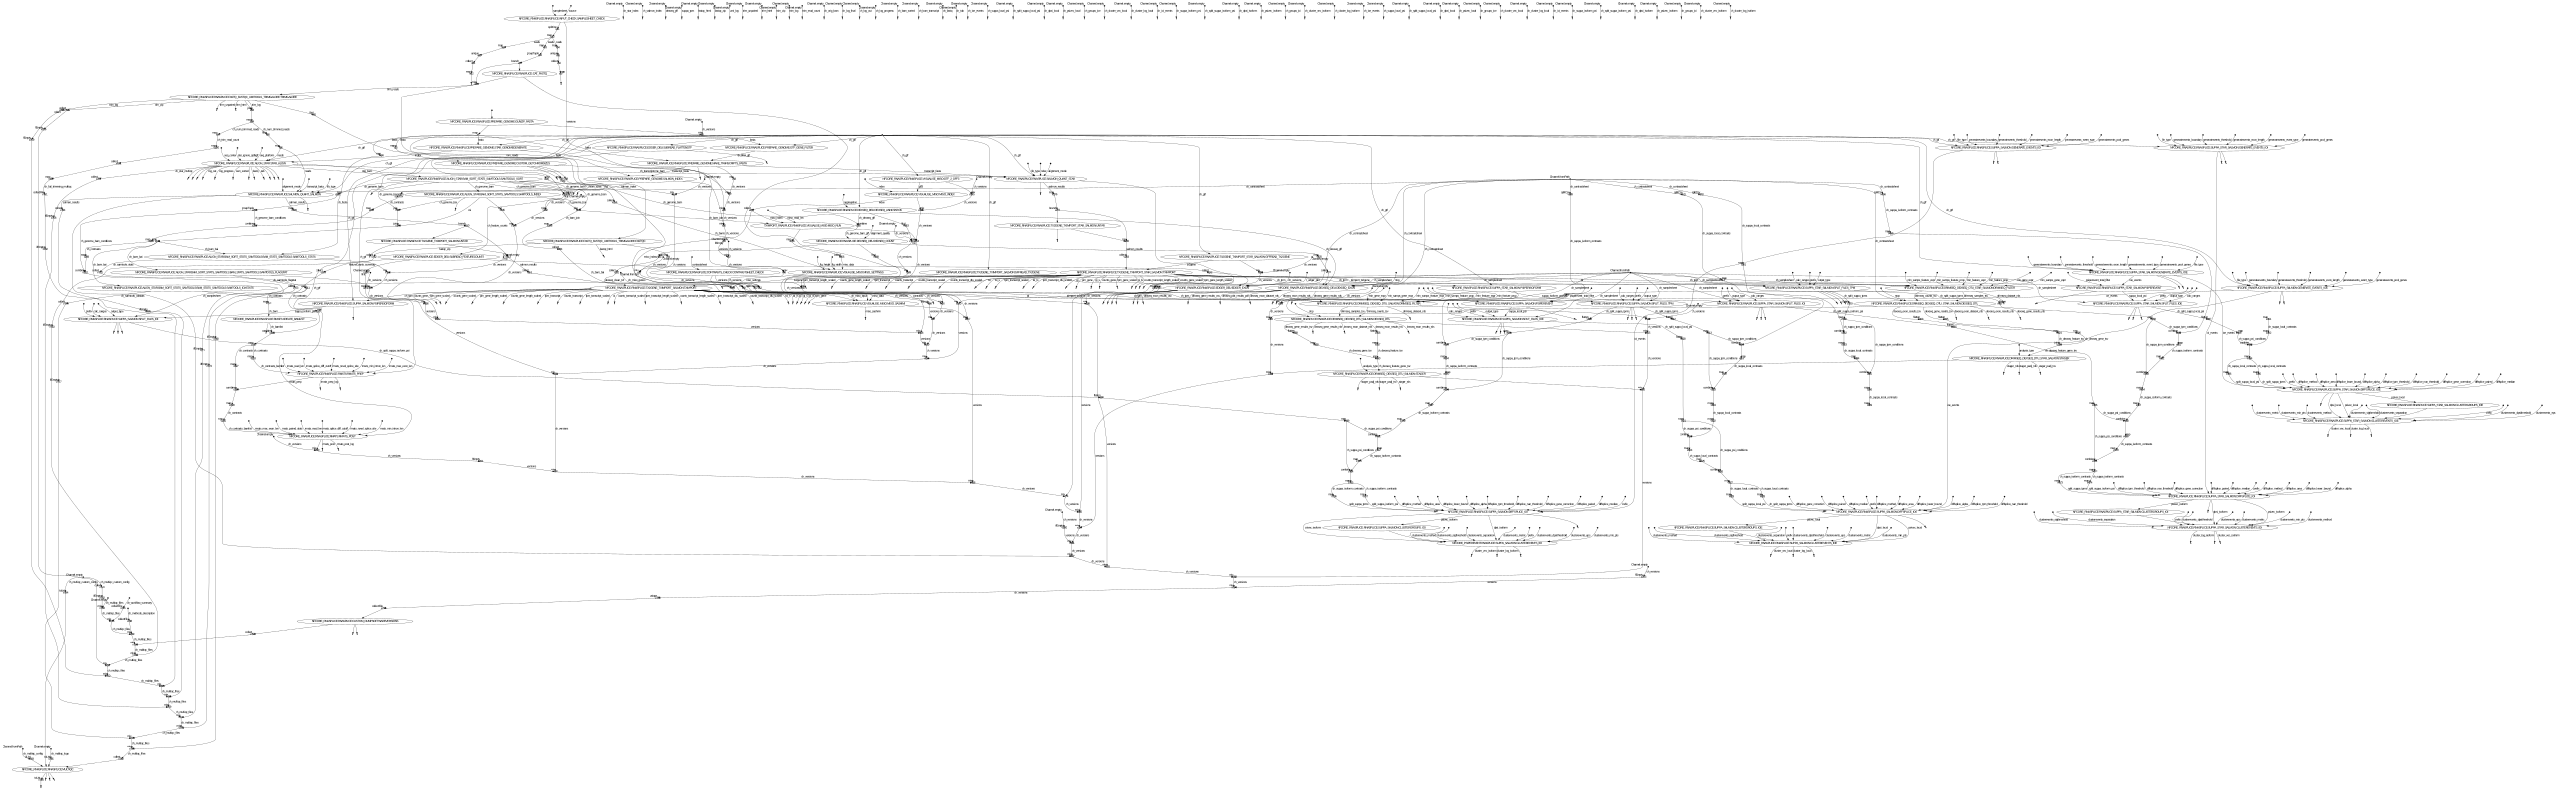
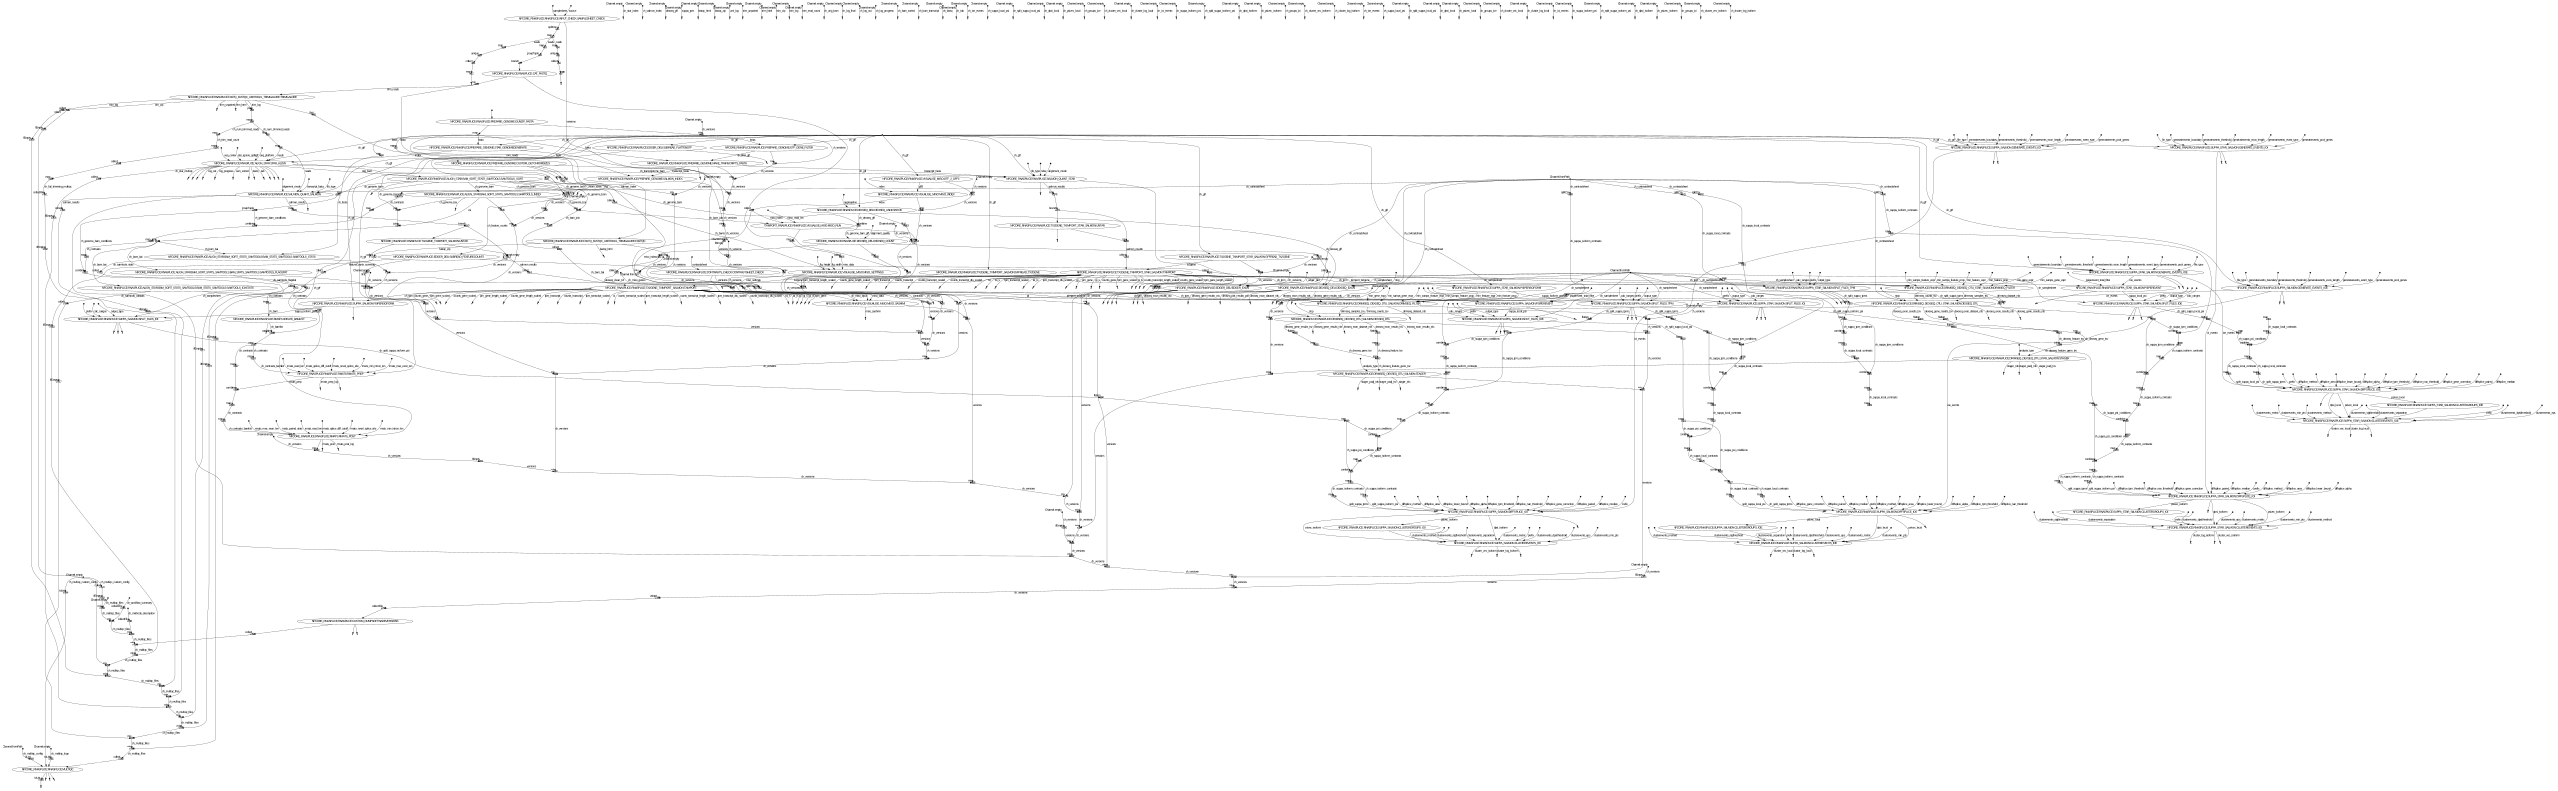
(493, 66) -> none
none -> (774, 164)
(1497, 543) -> (1497, 543)
